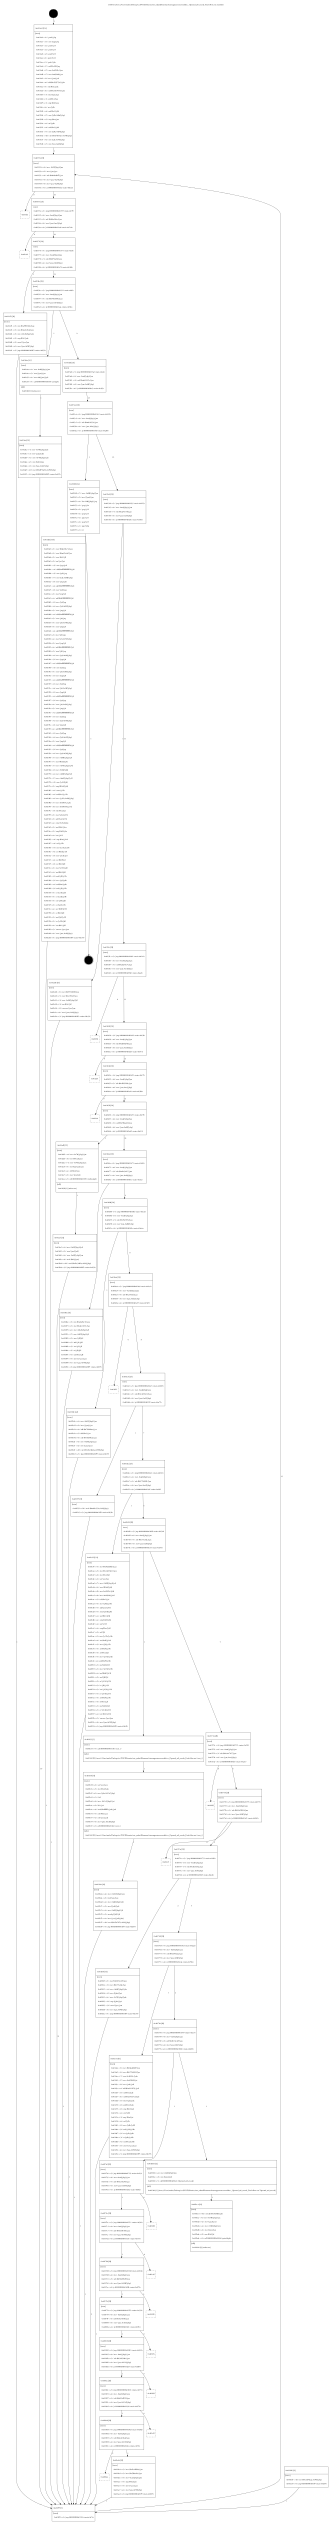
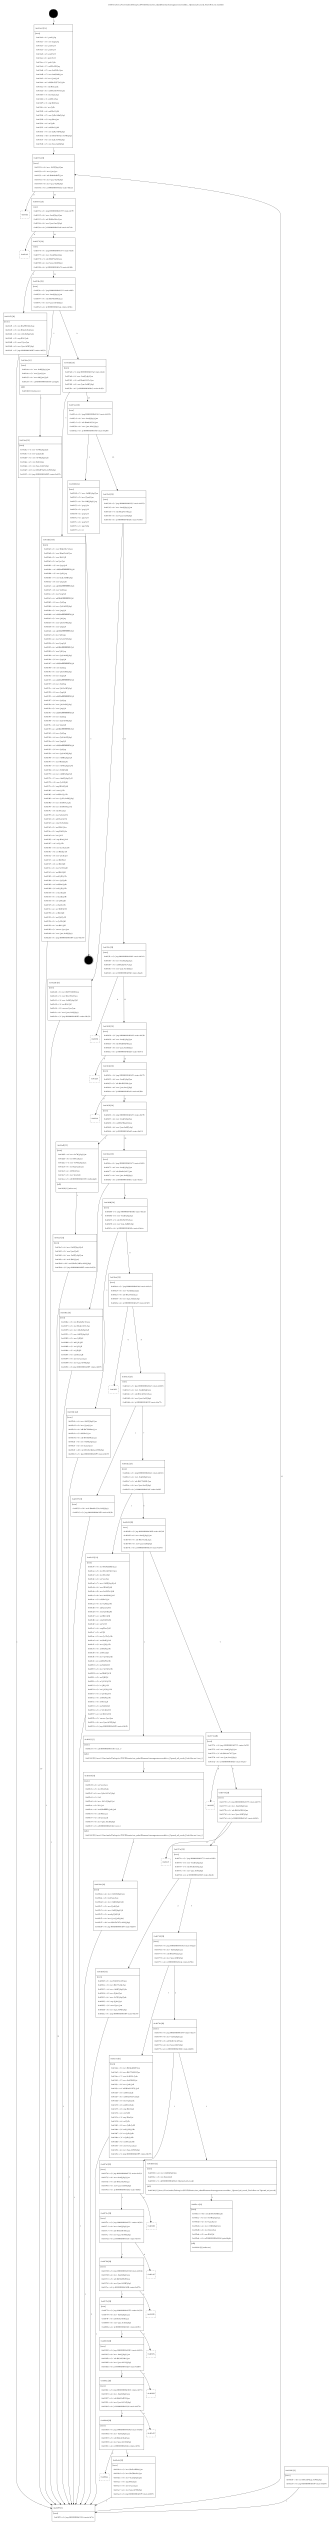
none -> (62, 463)
